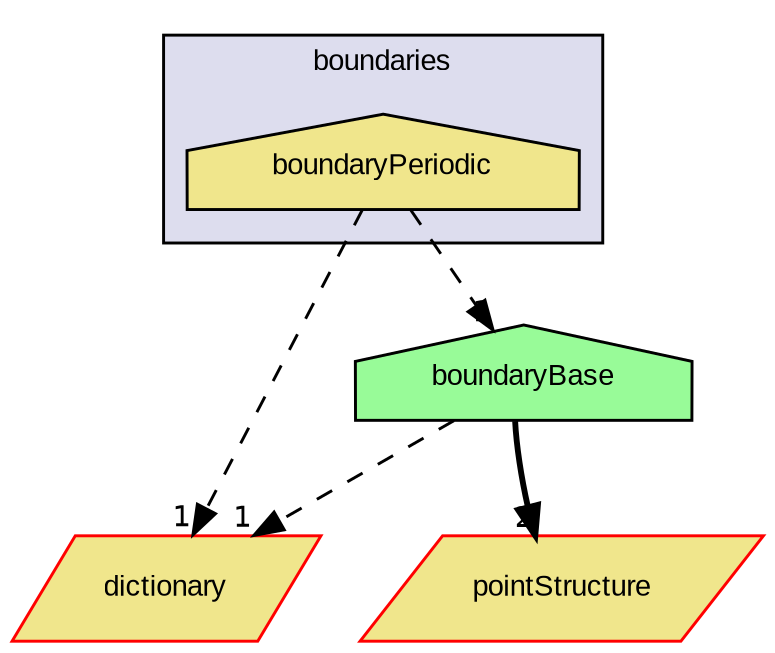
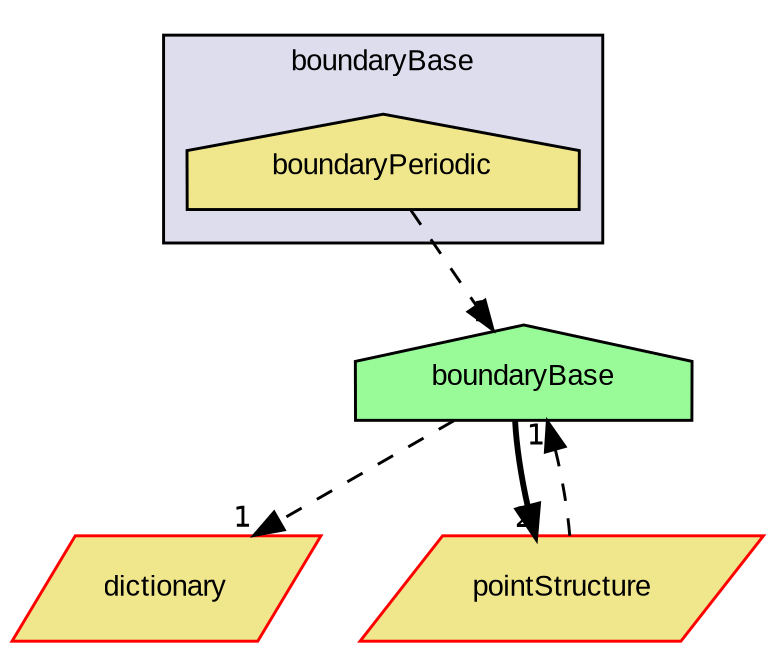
(383, 63) -> (383, 63)
(285, 359) -> none
none -> (564, 492)
